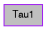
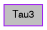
(23, 15) -> (23, 15)
